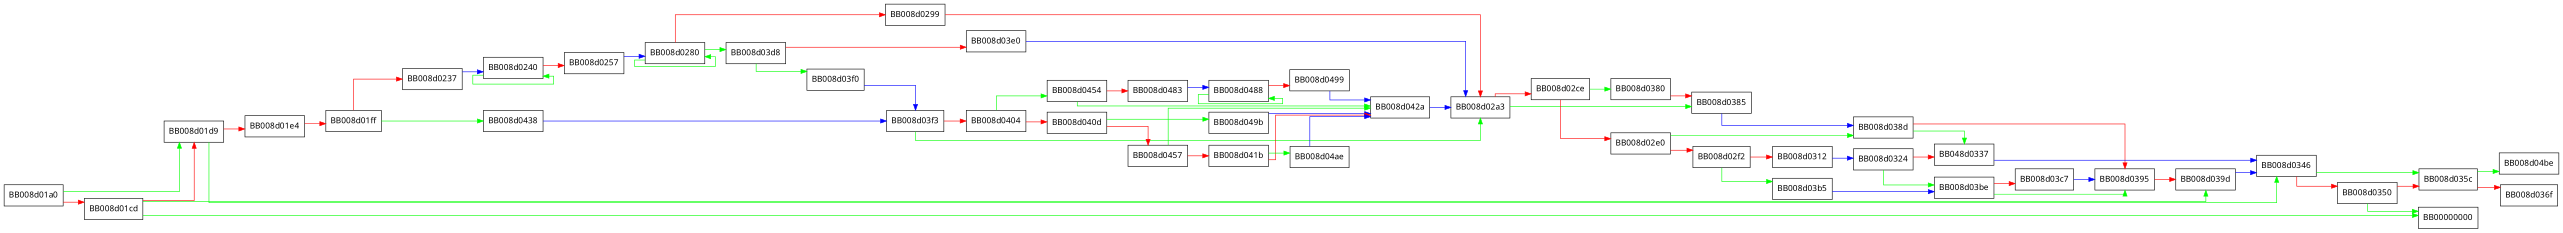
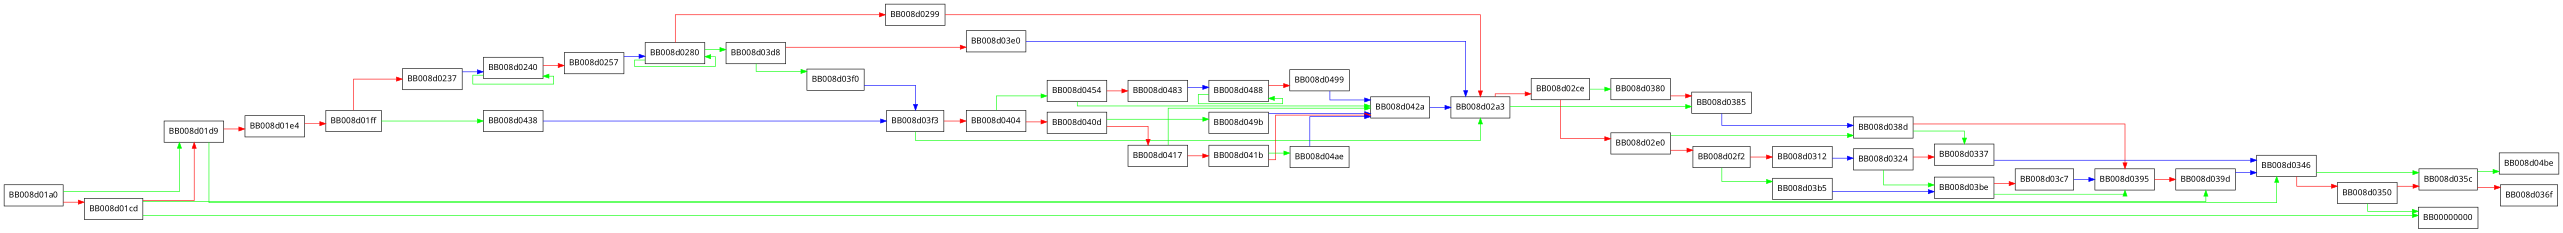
(1964, 155) -> (1964, 155)
(1158, 156) -> (1158, 156)
